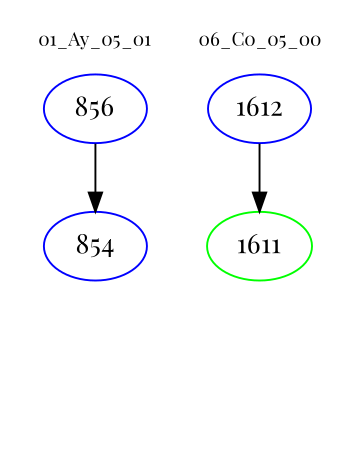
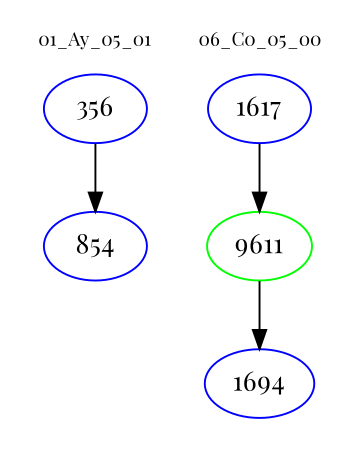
(95, 109) -> (95, 109)
(260, 109) -> (260, 109)
(260, 246) -> (260, 246)
none -> (260, 384)
